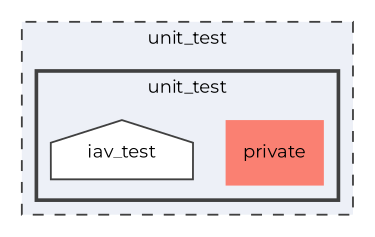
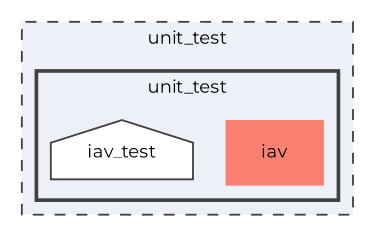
(275, 153) -> (275, 153)
